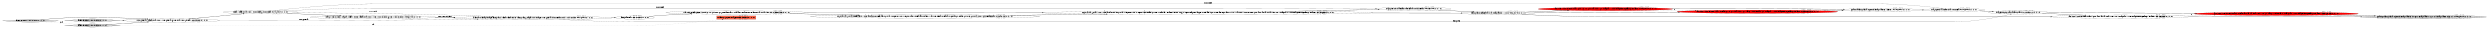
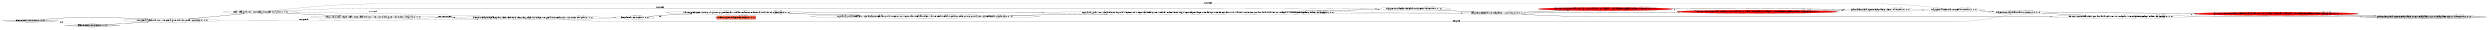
(92, 20) -> none
(421, 25) -> (685, 18)
